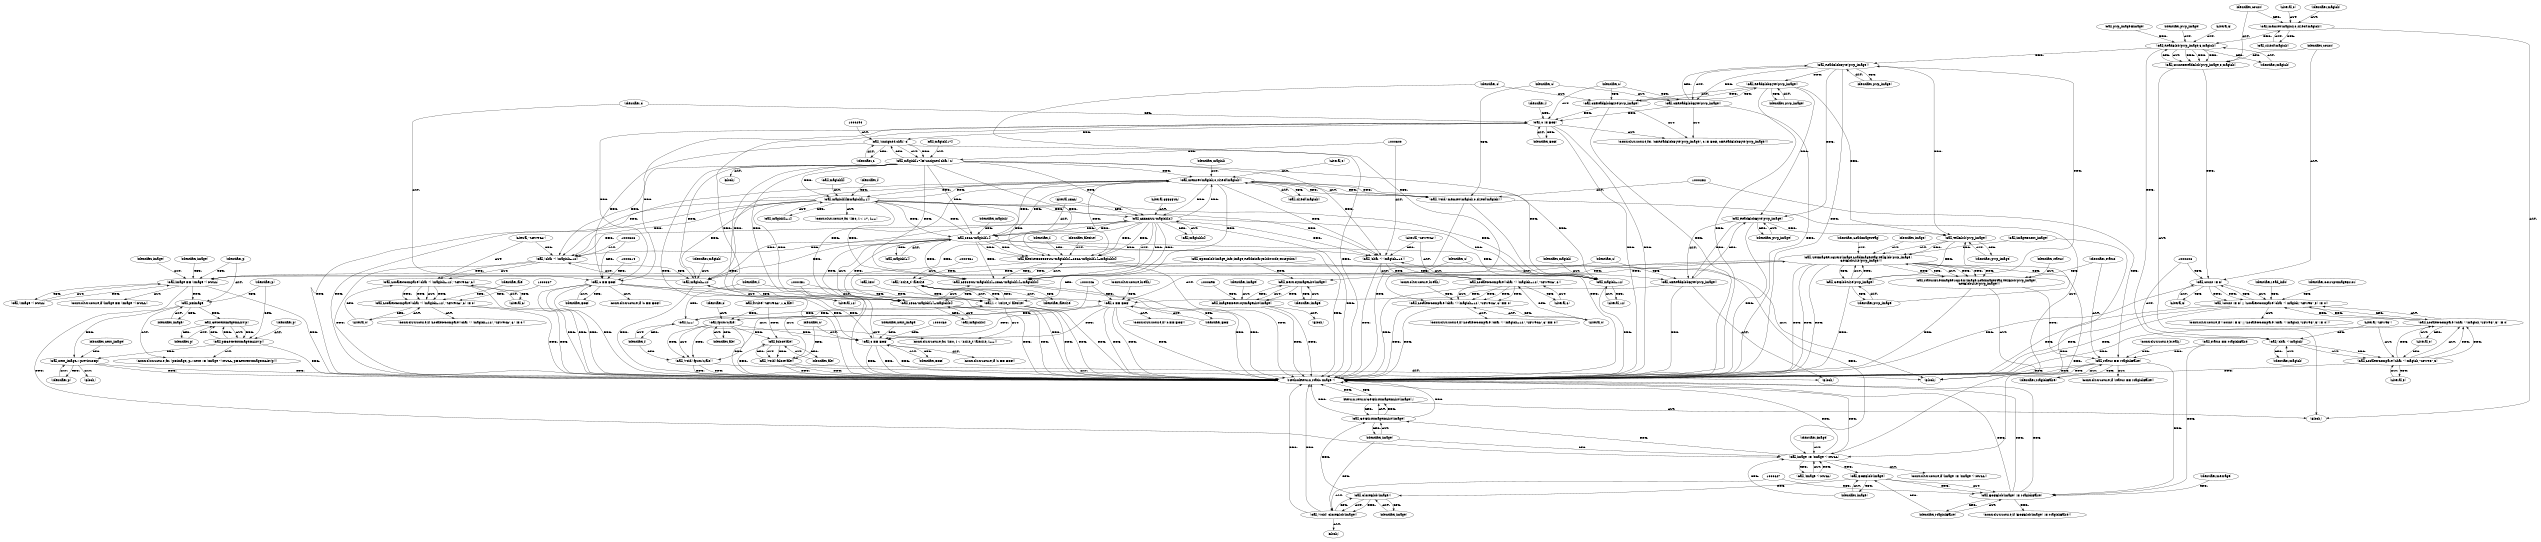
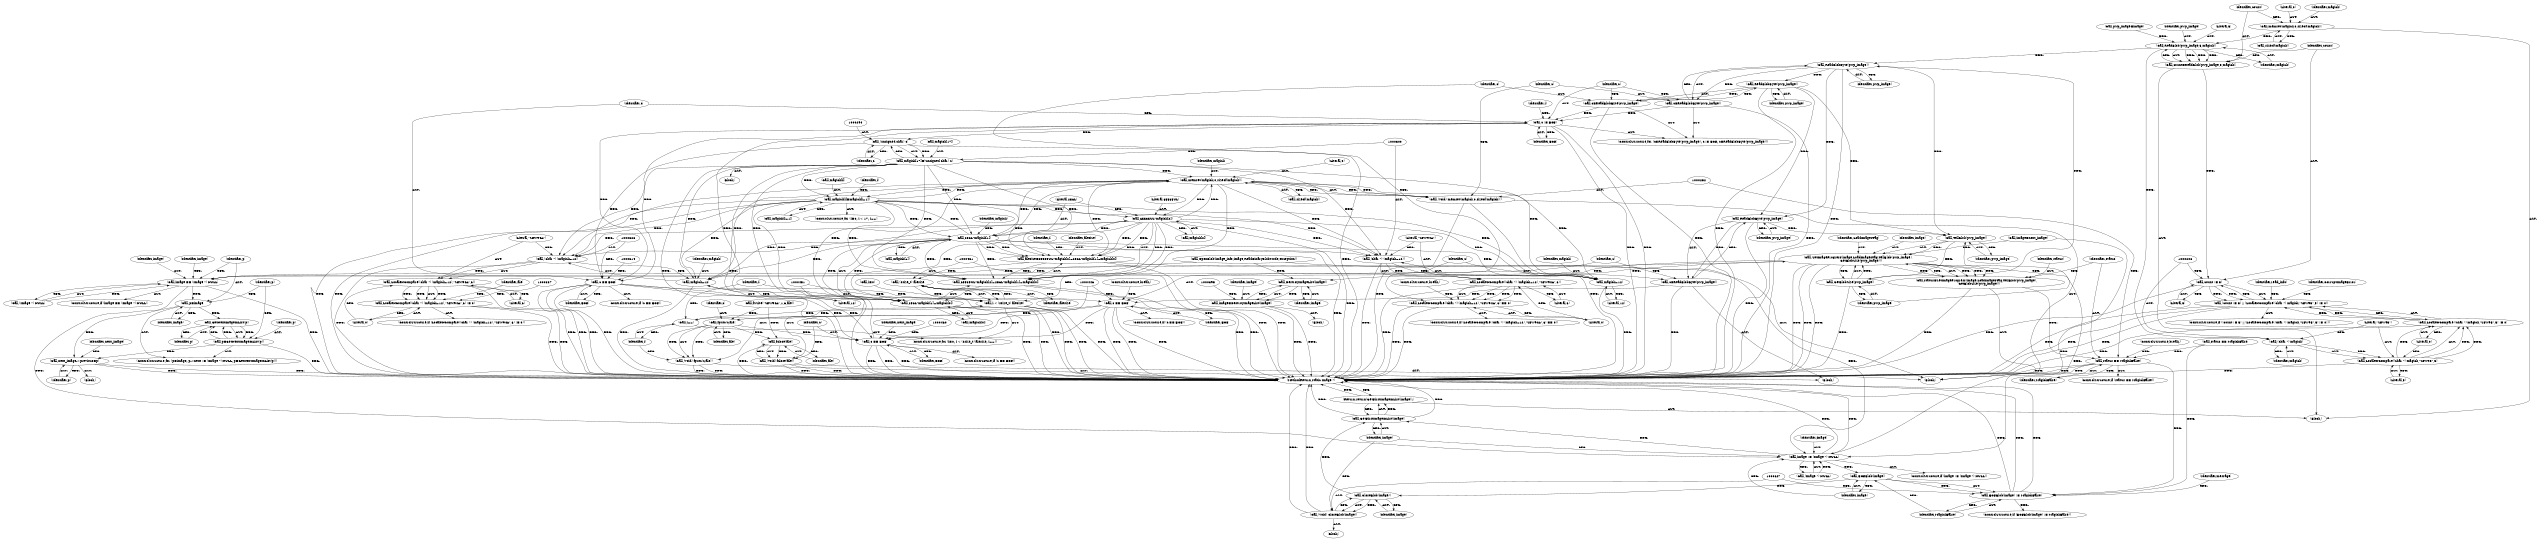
(1055, 178) -> none
(1064, 230) -> none
(977, 378) -> (1164, 279)
